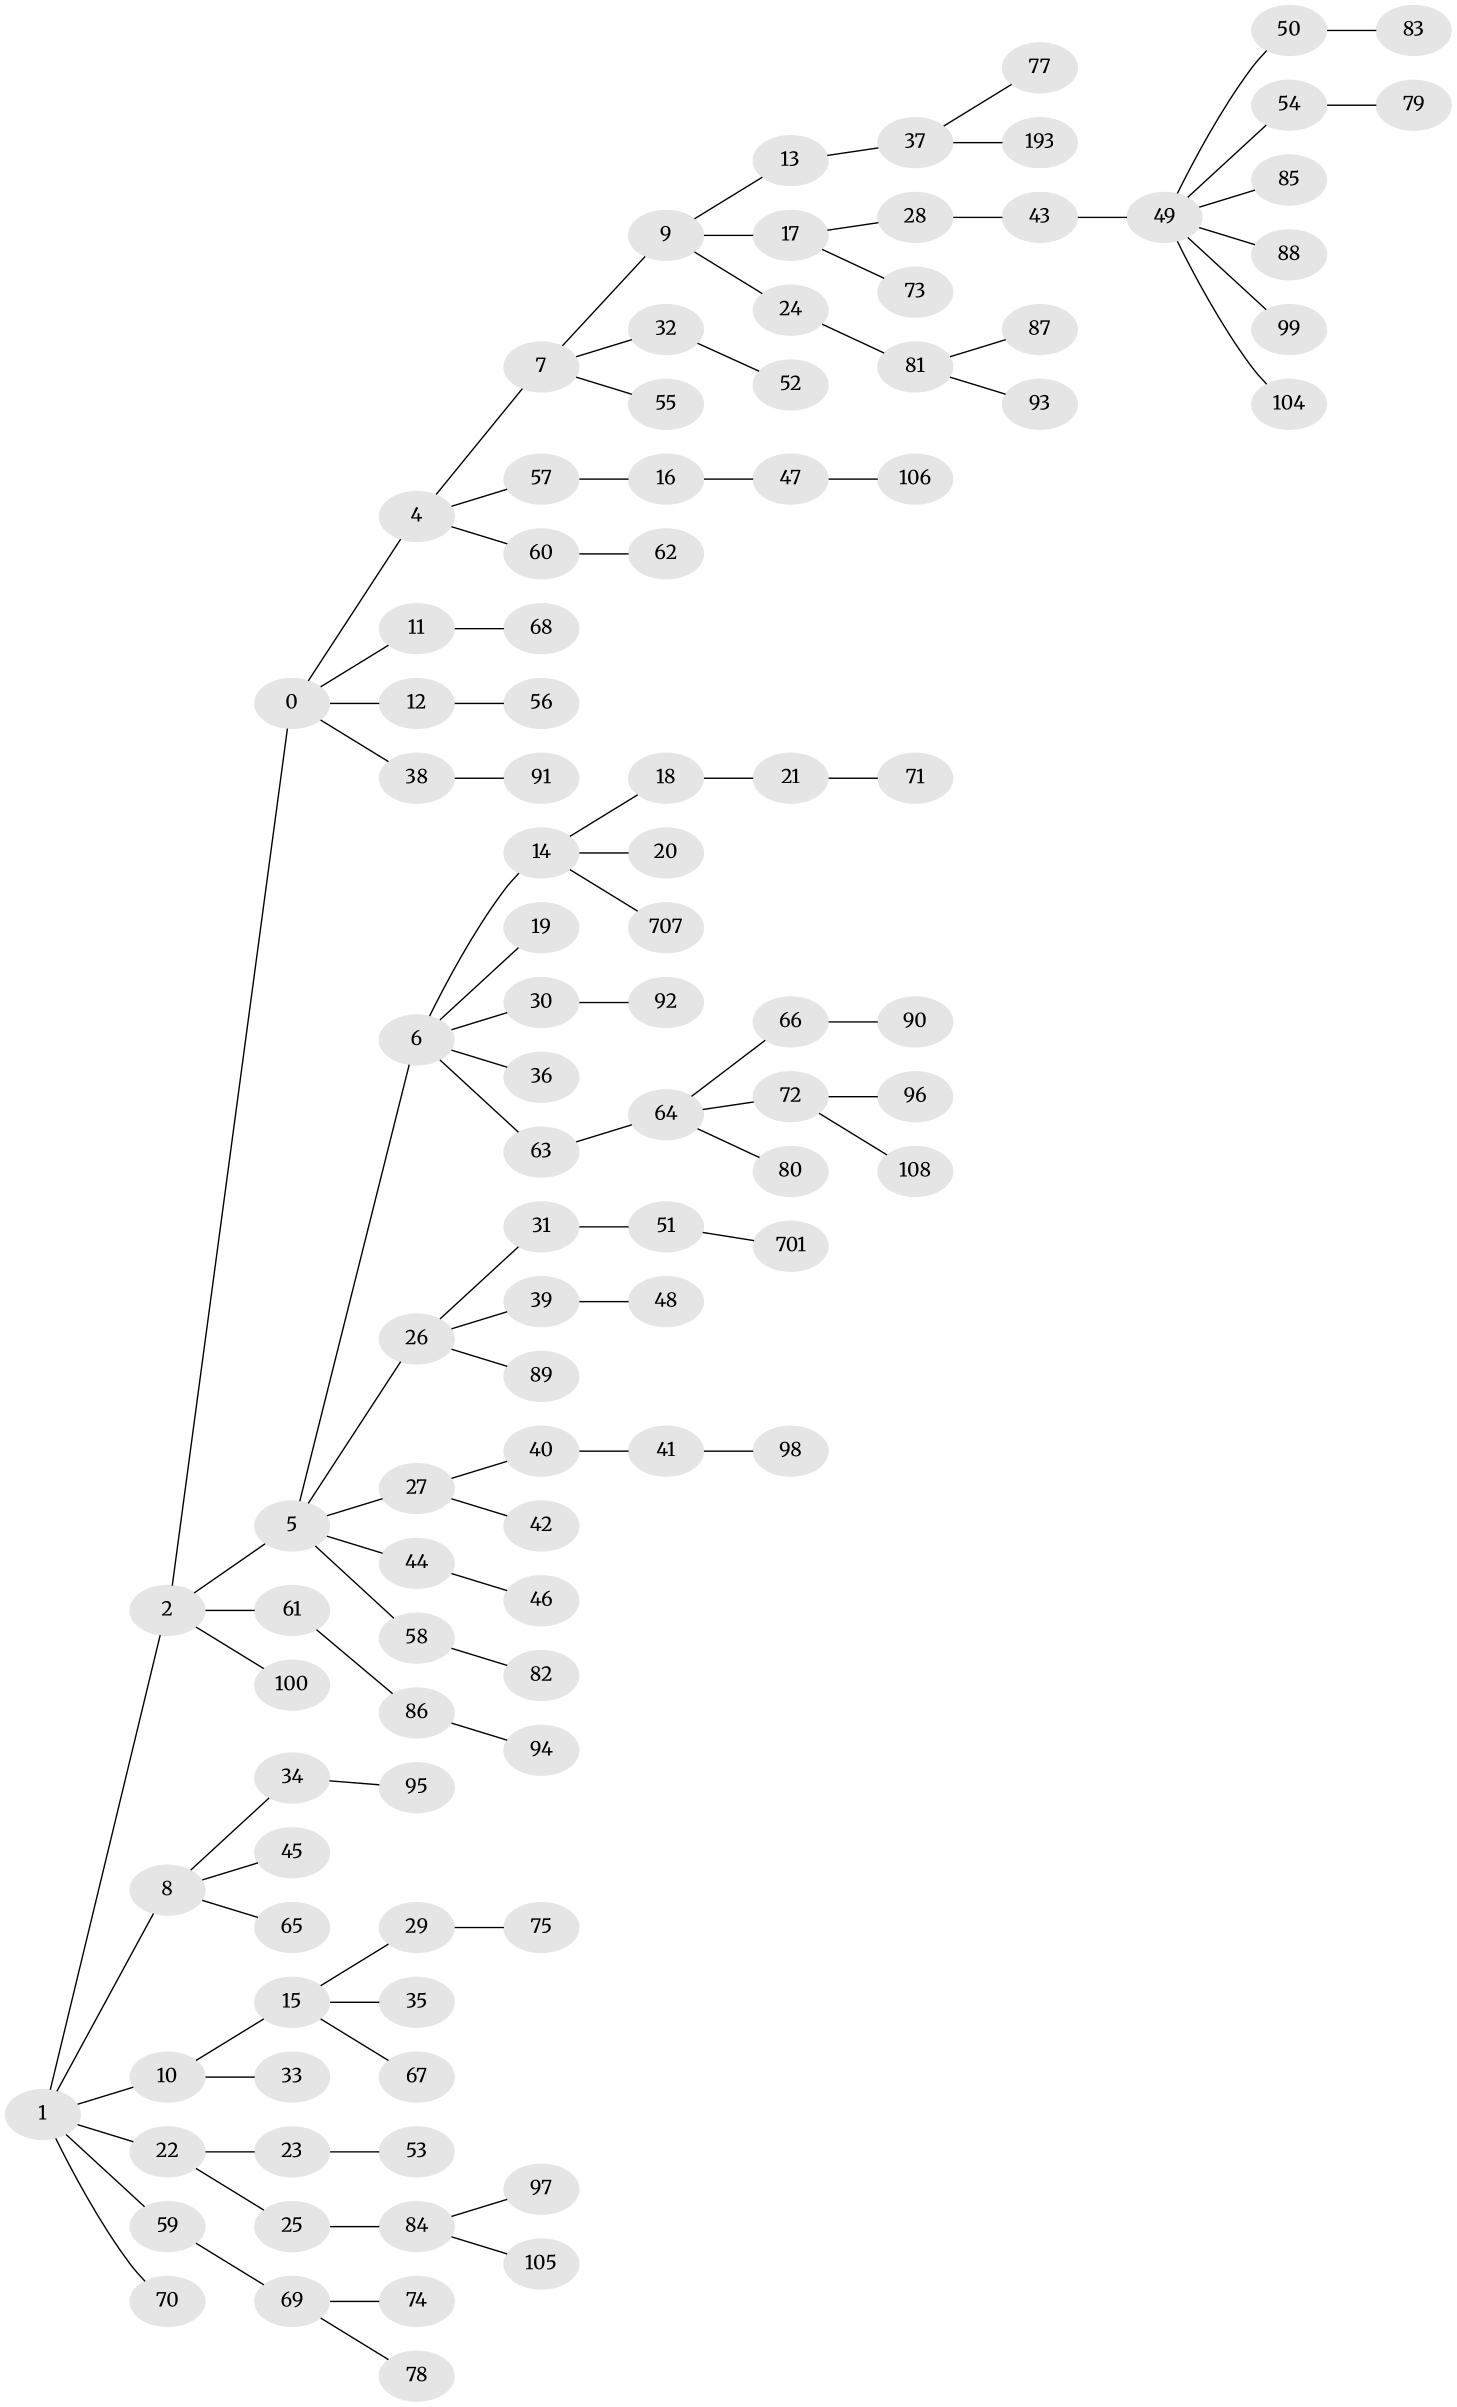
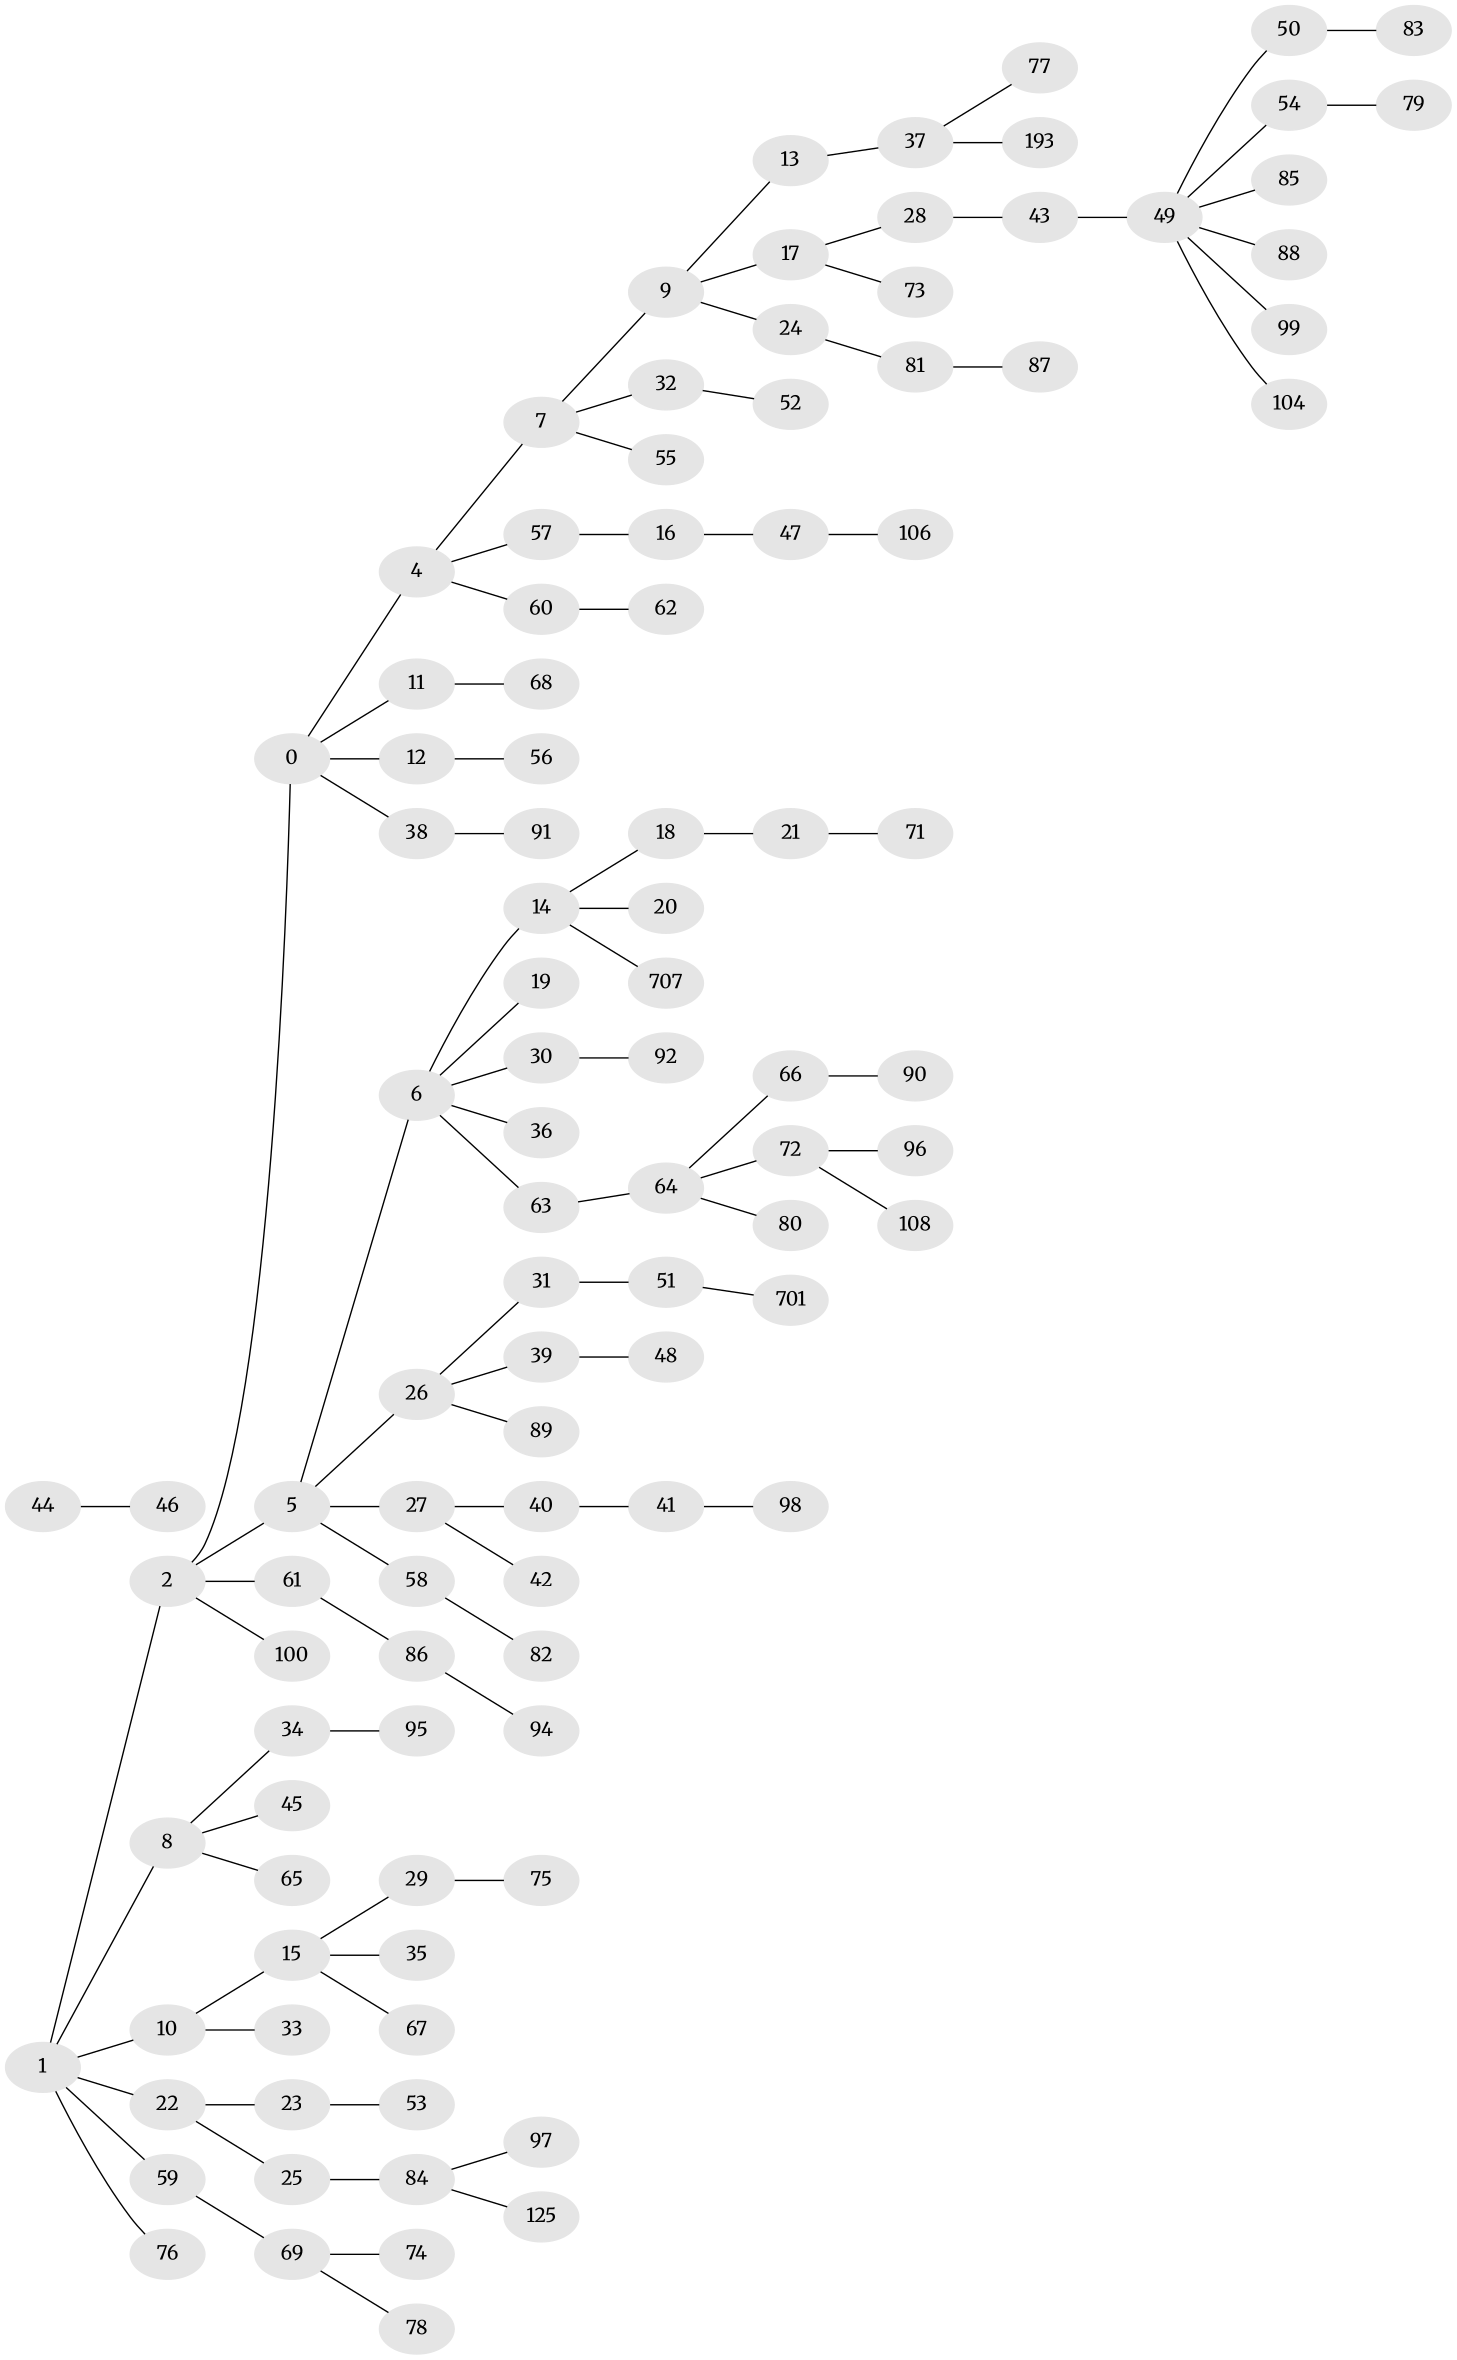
(1040, 404) -> none
(355, 1545) -> none
(541, 2264) -> (541, 2217)
(168, 2301) -> (168, 2254)
